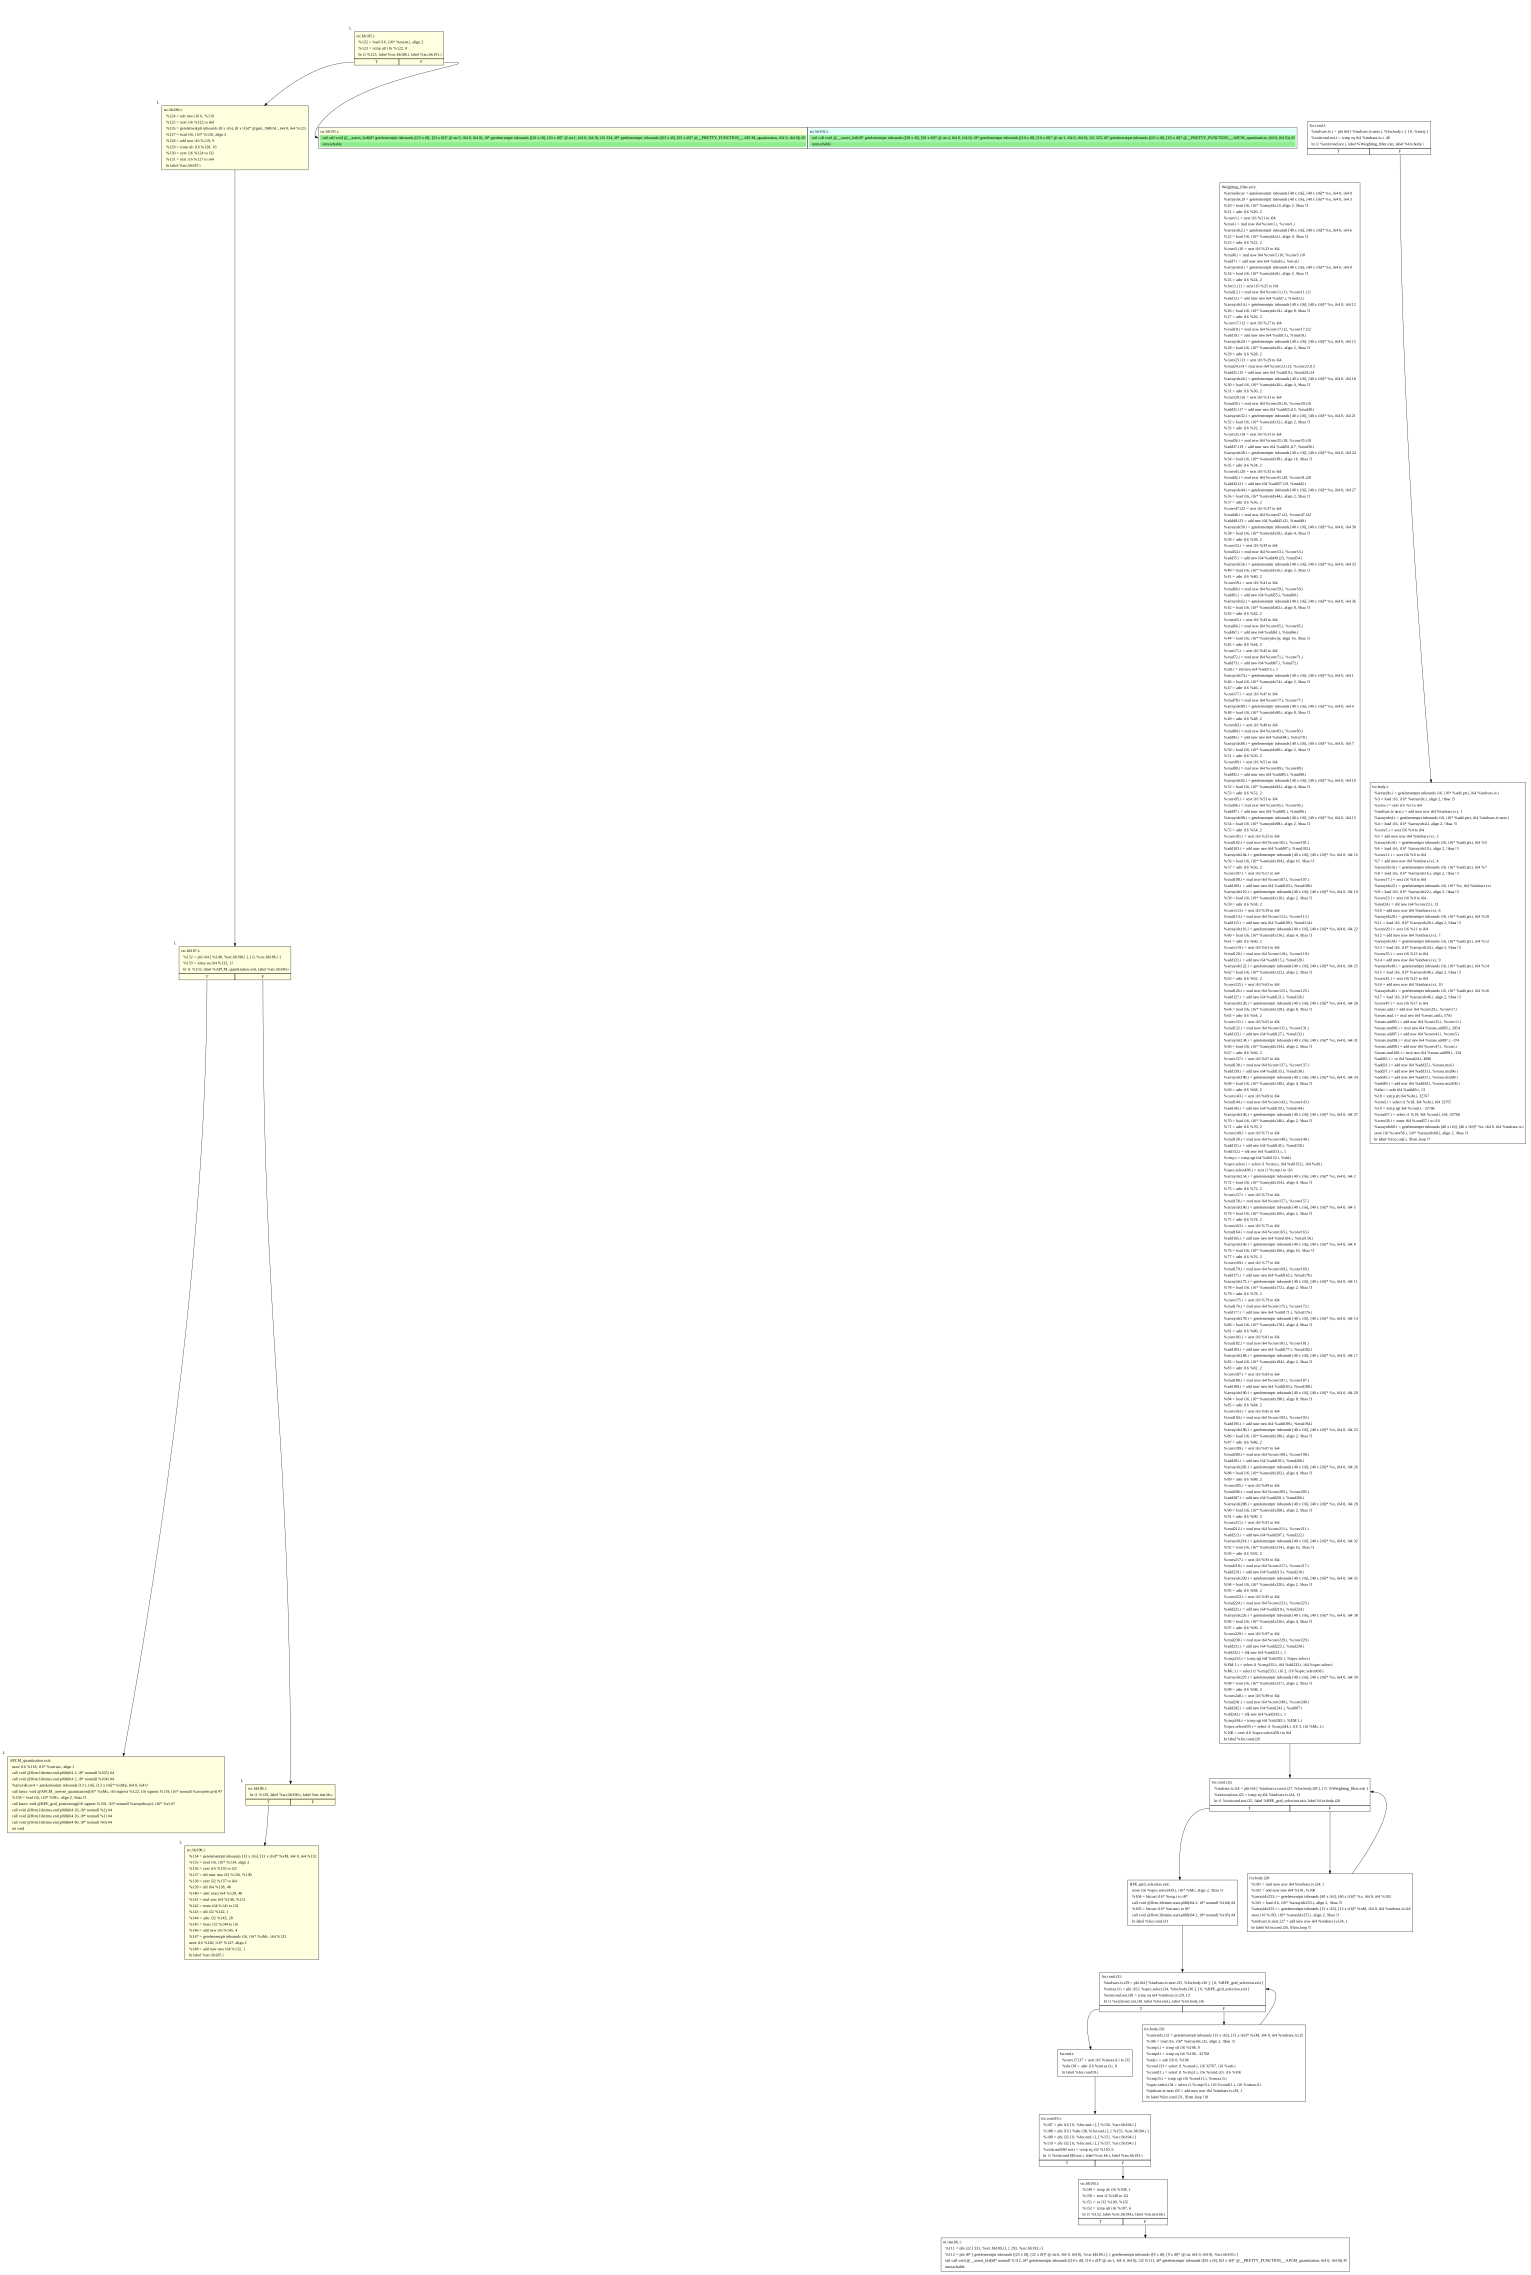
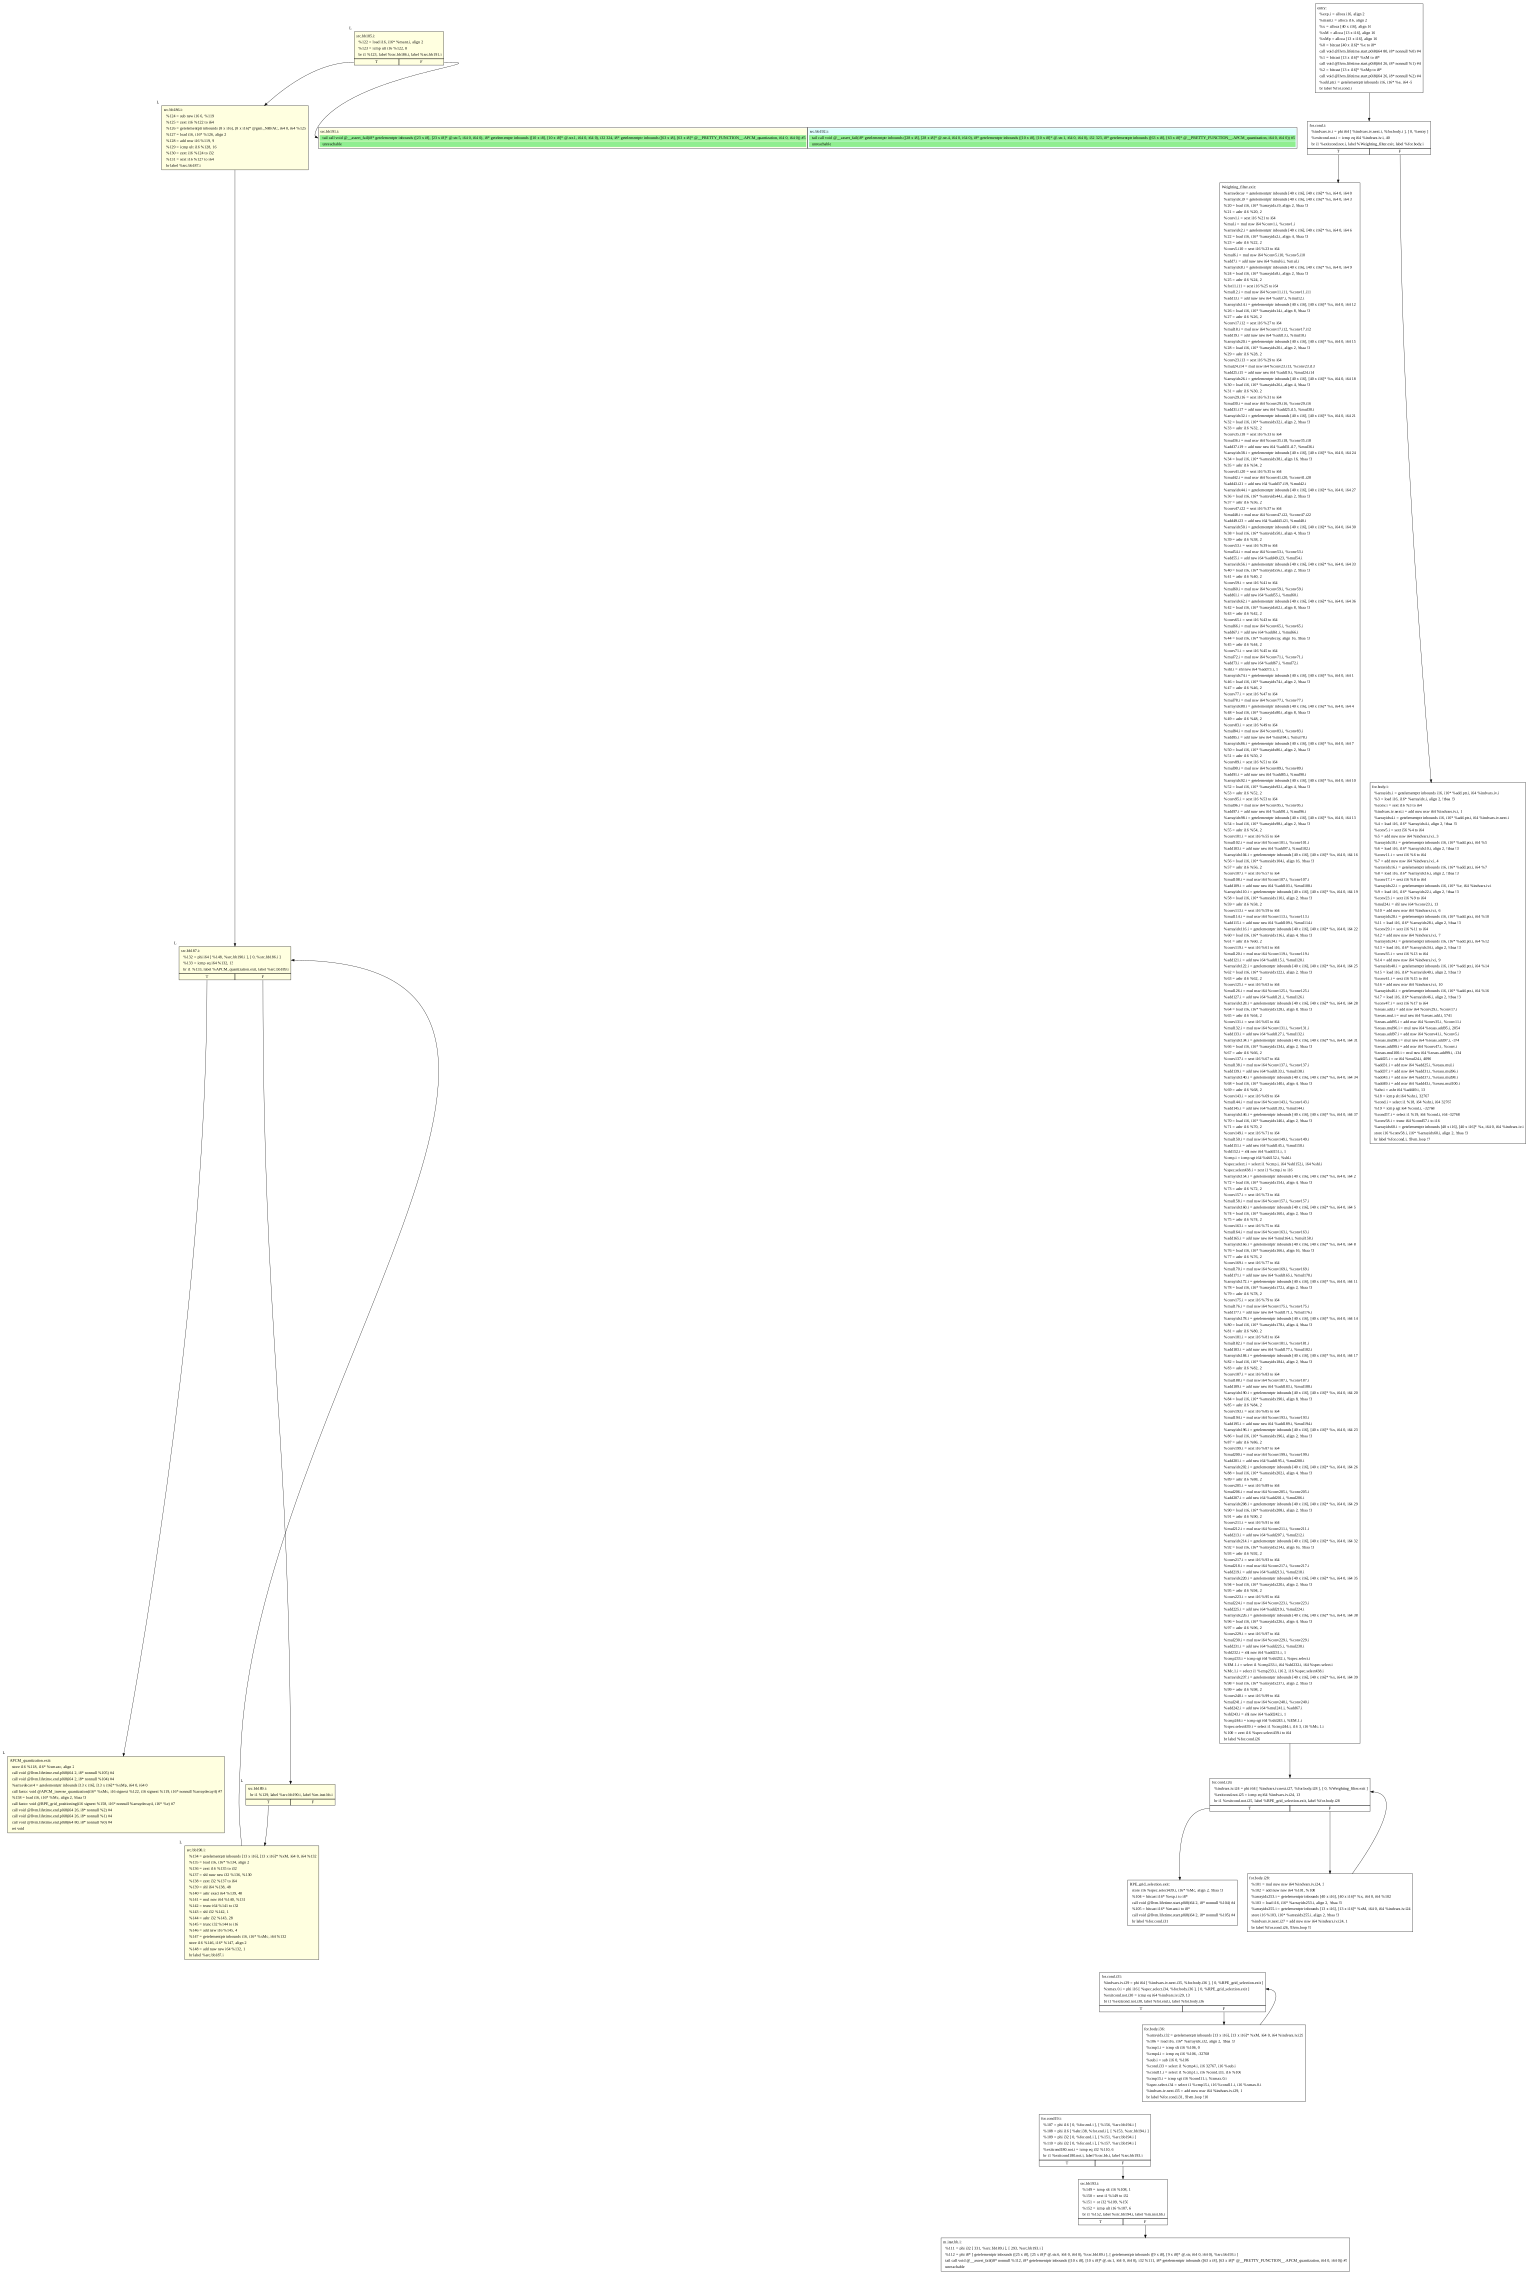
none -> (1369, 48)
none -> (1338, 167)
none -> (351, 1357)
(1182, 1947) -> none
(1095, 2063) -> none
